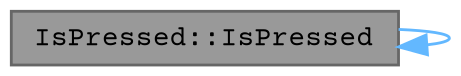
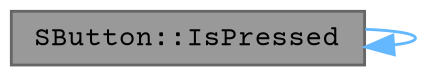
(205, 38) -> (188, 38)
